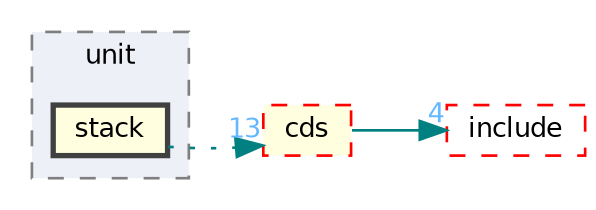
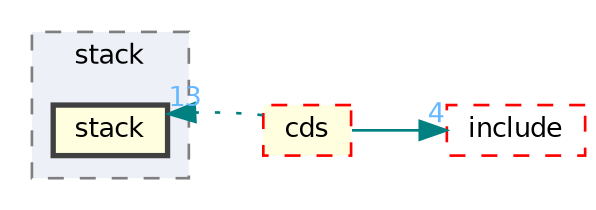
(110, 57) -> (110, 57)
(206, 148) -> (229, 113)
